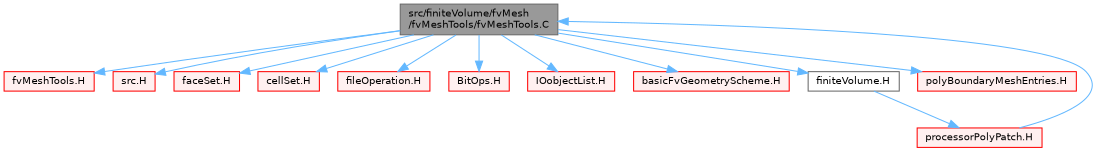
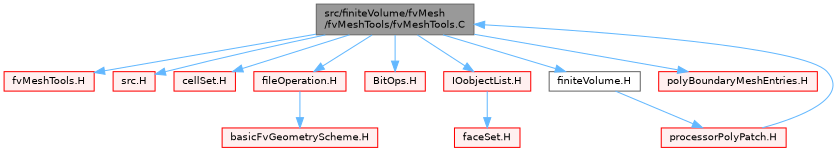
(601, 52) -> (300, 104)
(332, 53) -> (487, 104)
